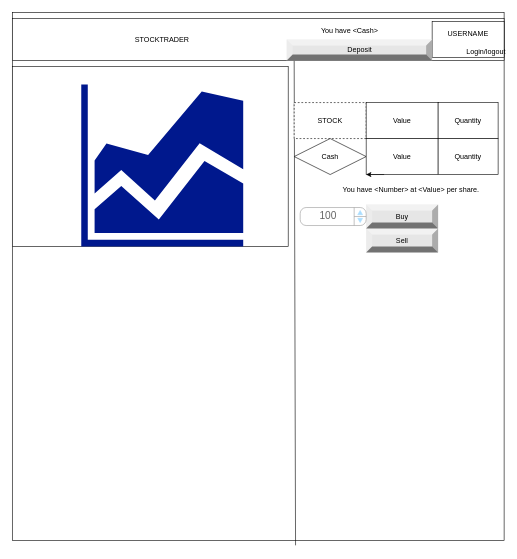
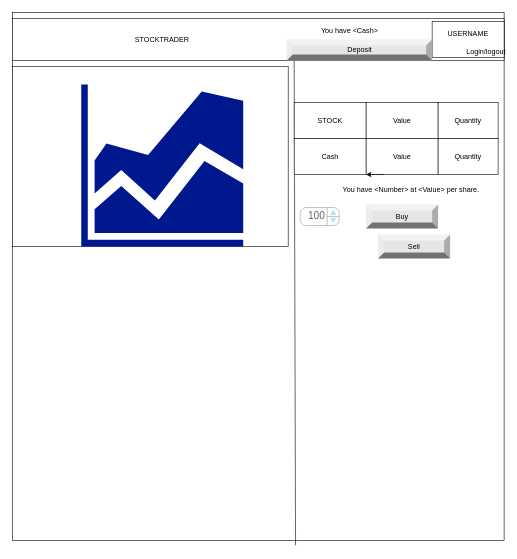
(330, 120) -> (330, 120)
(330, 156) -> (330, 156)
(333, 216) -> (320, 216)
(402, 240) -> (414, 246)
